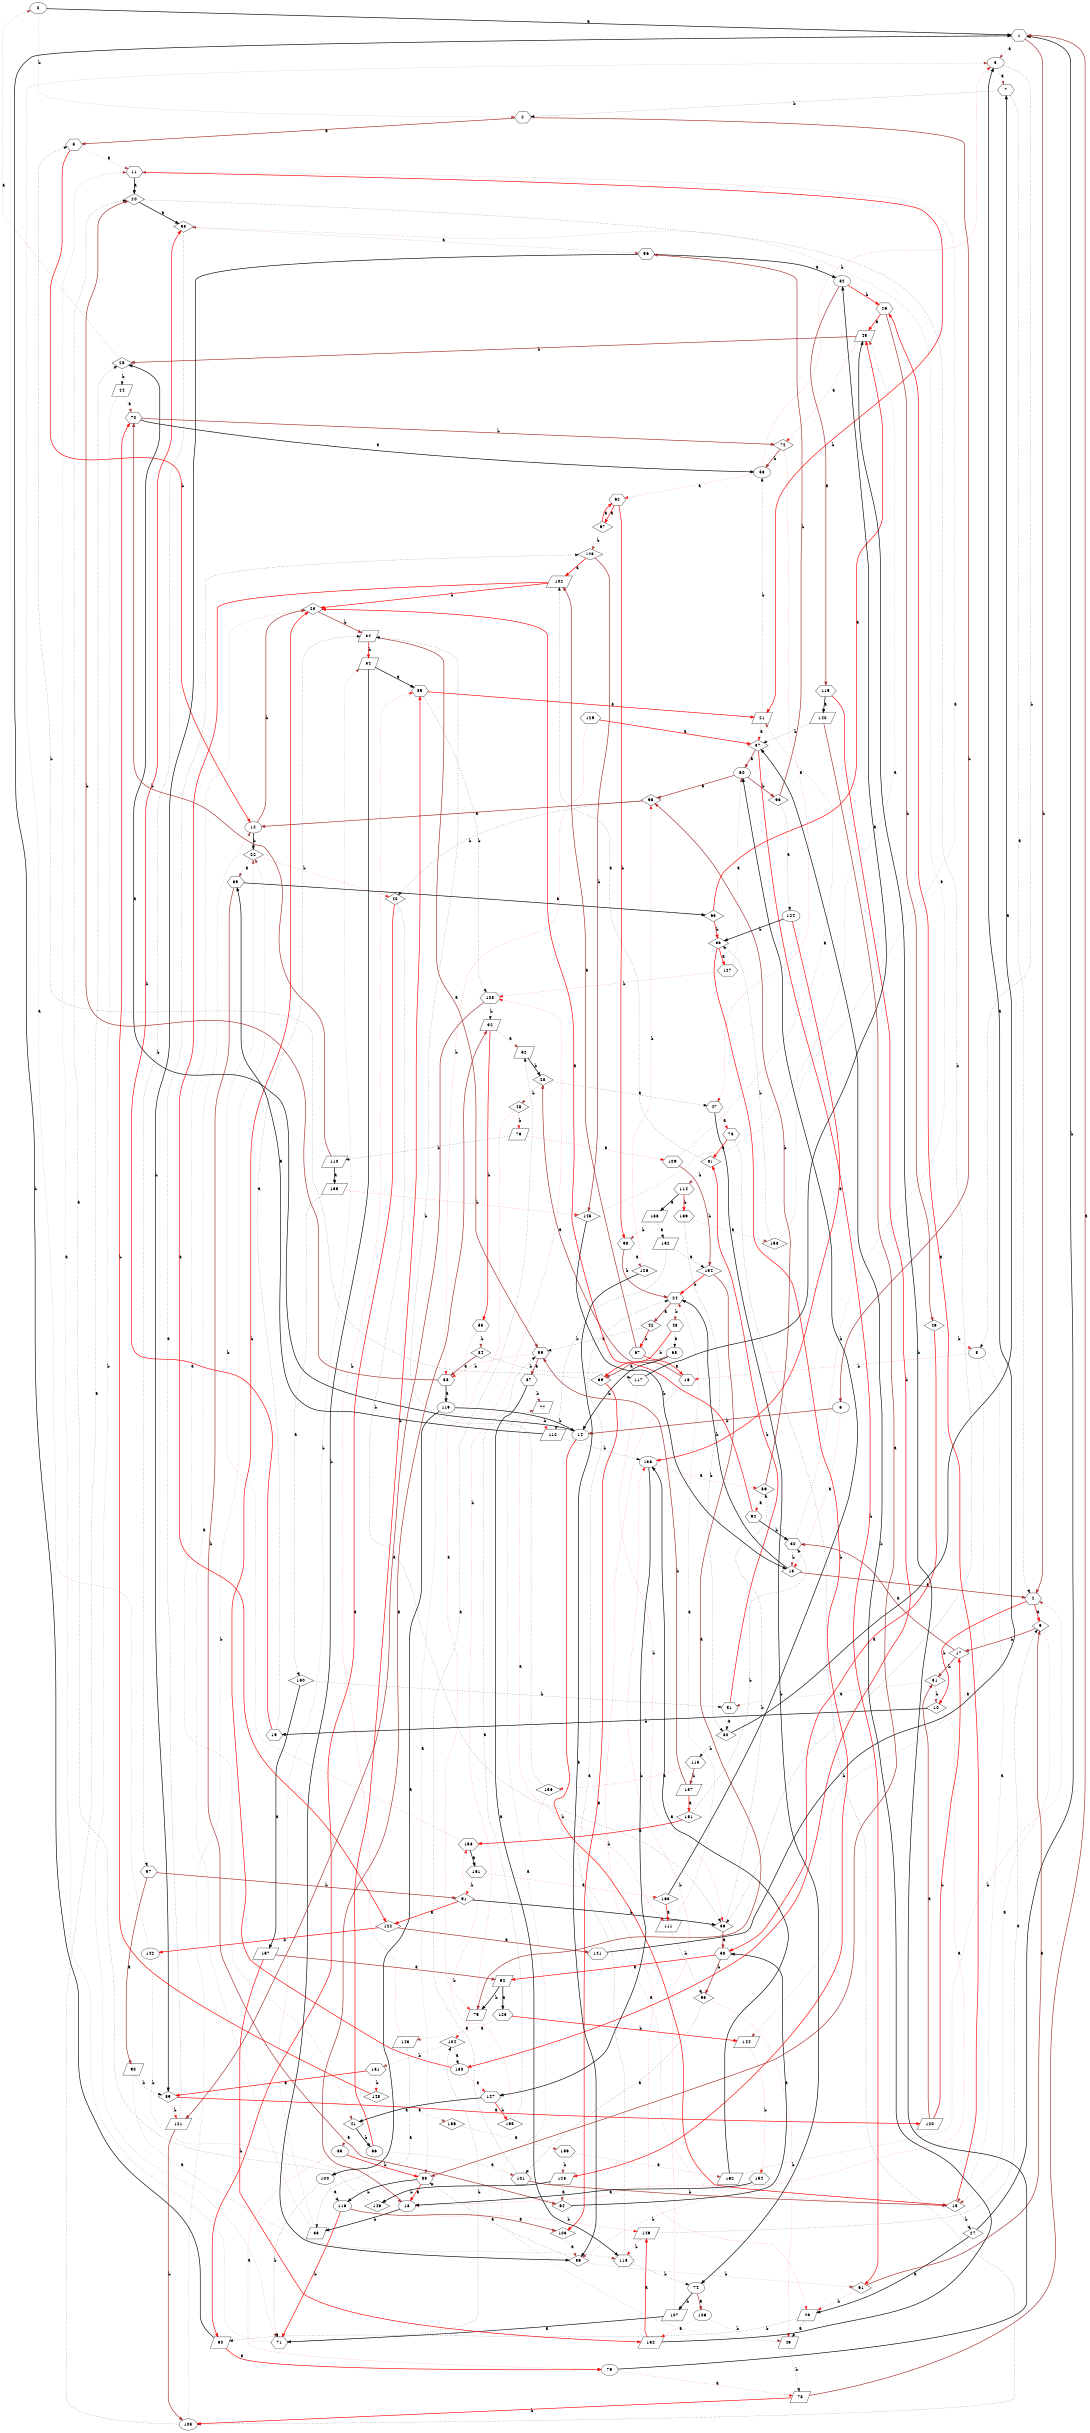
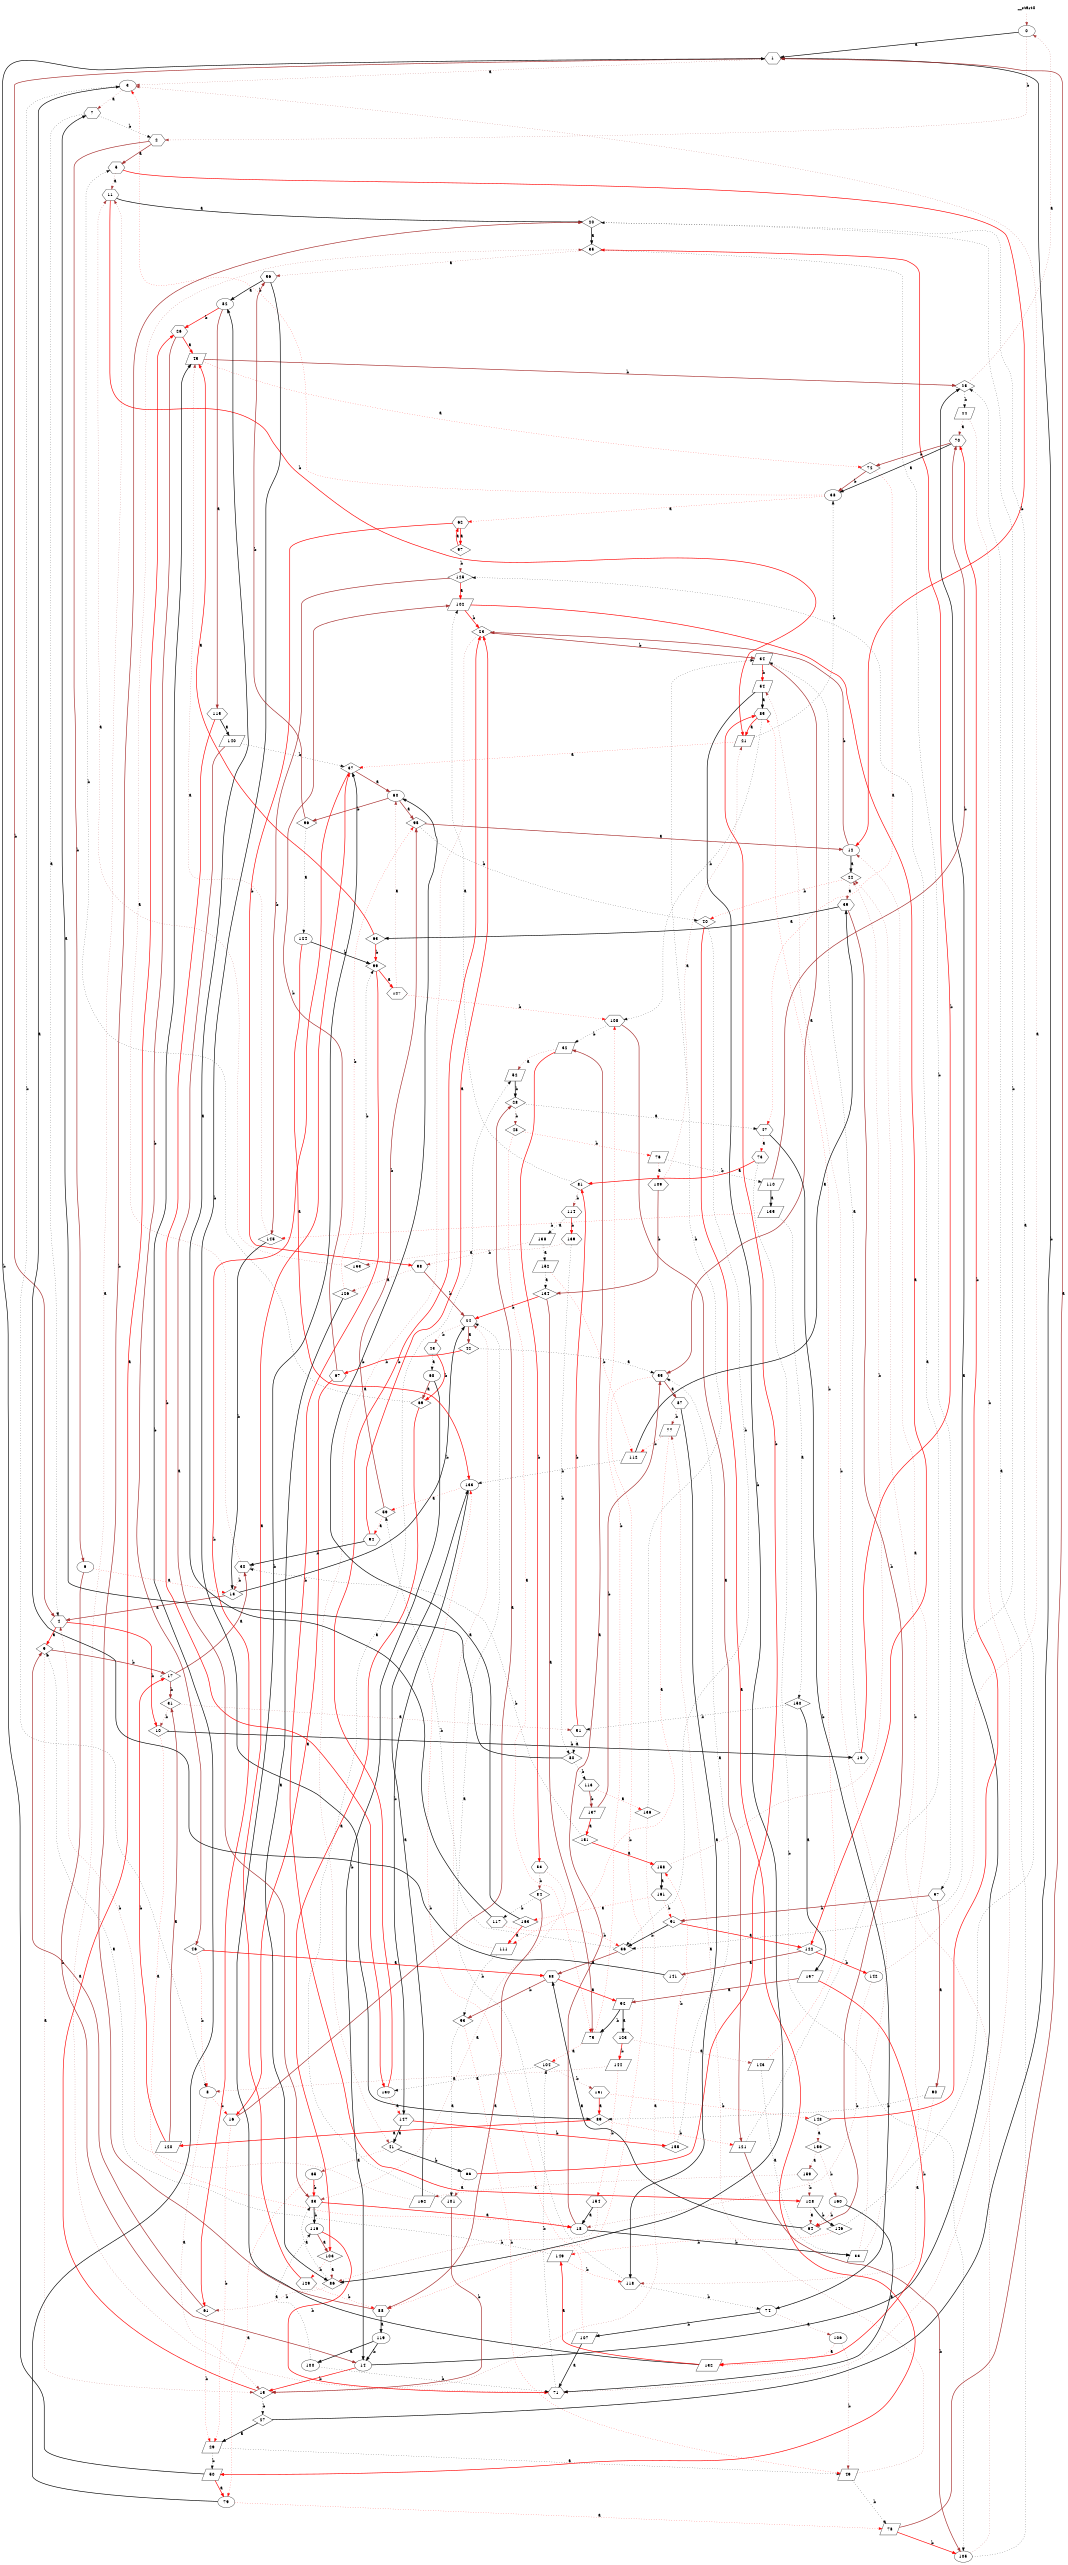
none -> (1027, 8)
(255, 841) -> (852, 864)
(587, 971) -> (294, 993)
(671, 1201) -> (558, 1225)
(591, 1314) -> (598, 1352)
(934, 1728) -> (413, 2079)
none -> (838, 2202)
none -> (321, 2267)
(699, 2300) -> (799, 2323)
